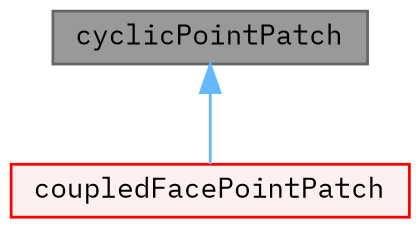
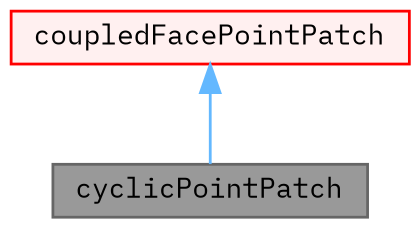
(210, 128) -> (210, 128)
